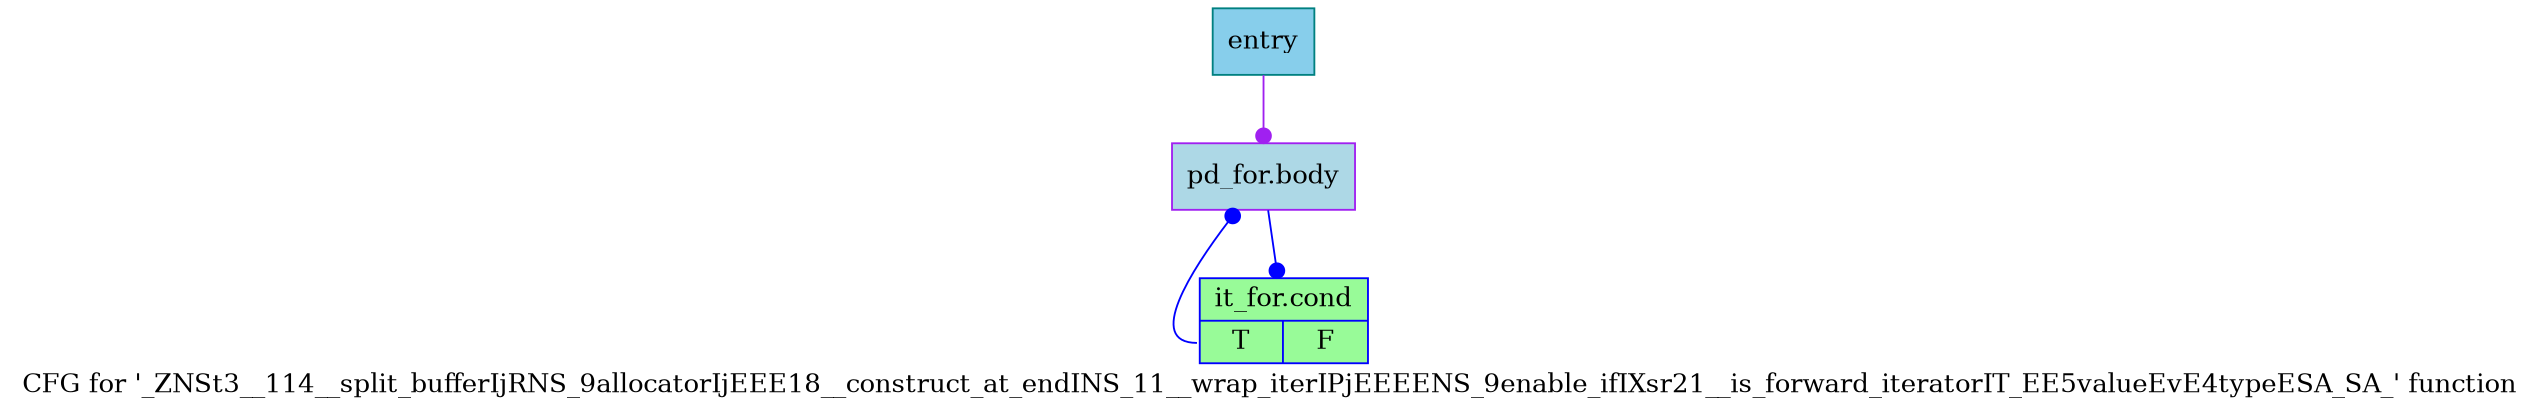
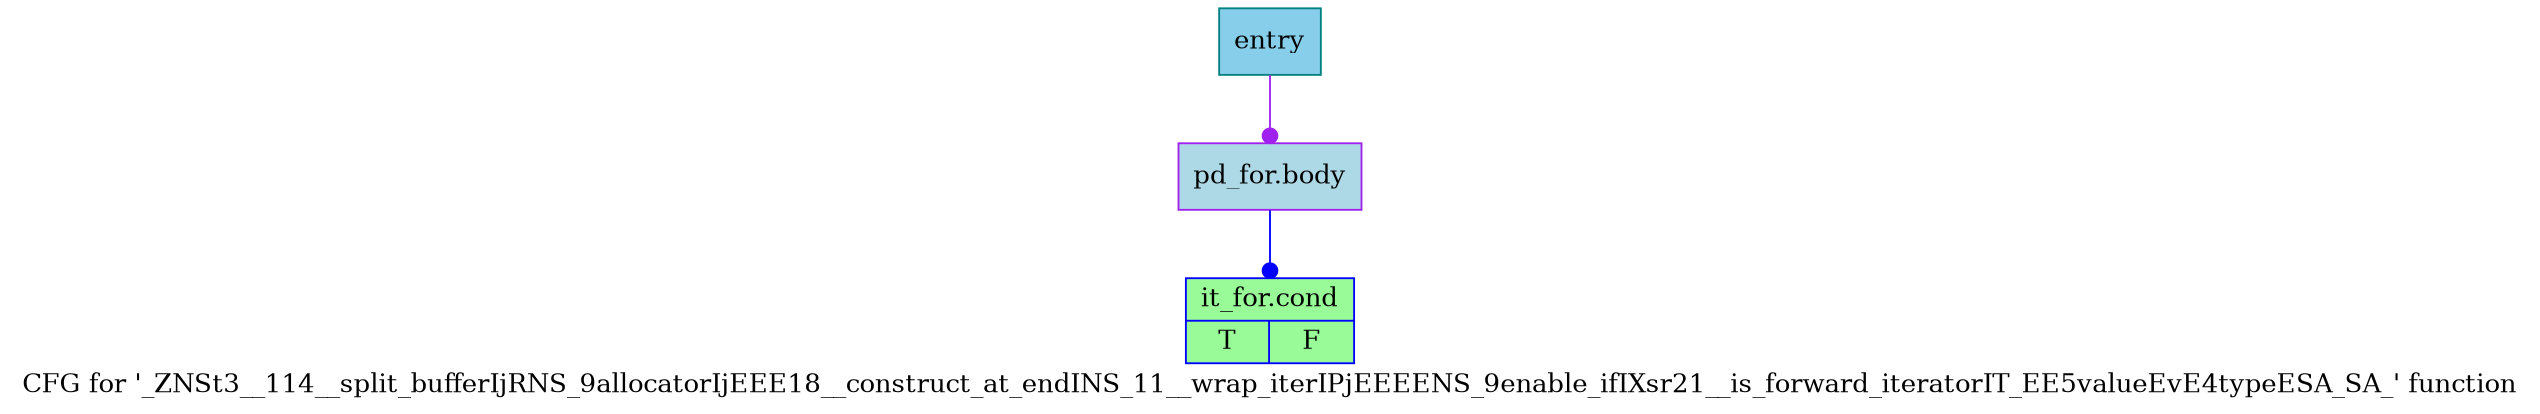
(1187, 285) -> none
